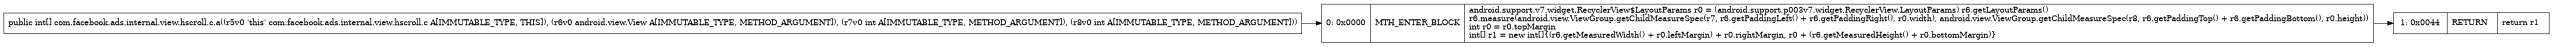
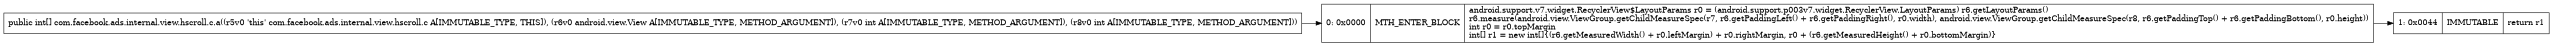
(2470, 23) -> (2473, 23)
